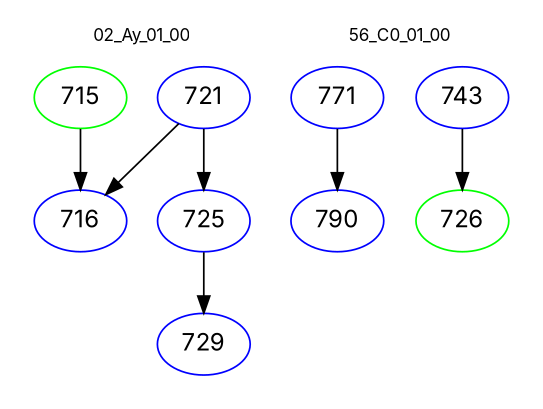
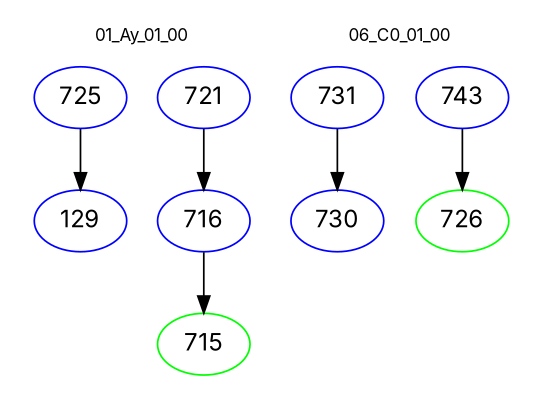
(142, 37) -> (142, 37)
(400, 37) -> (400, 37)
(337, 98) -> (337, 98)
(80, 151) -> (204, 274)
(204, 151) -> none
(337, 221) -> (337, 221)
(204, 344) -> (80, 221)
